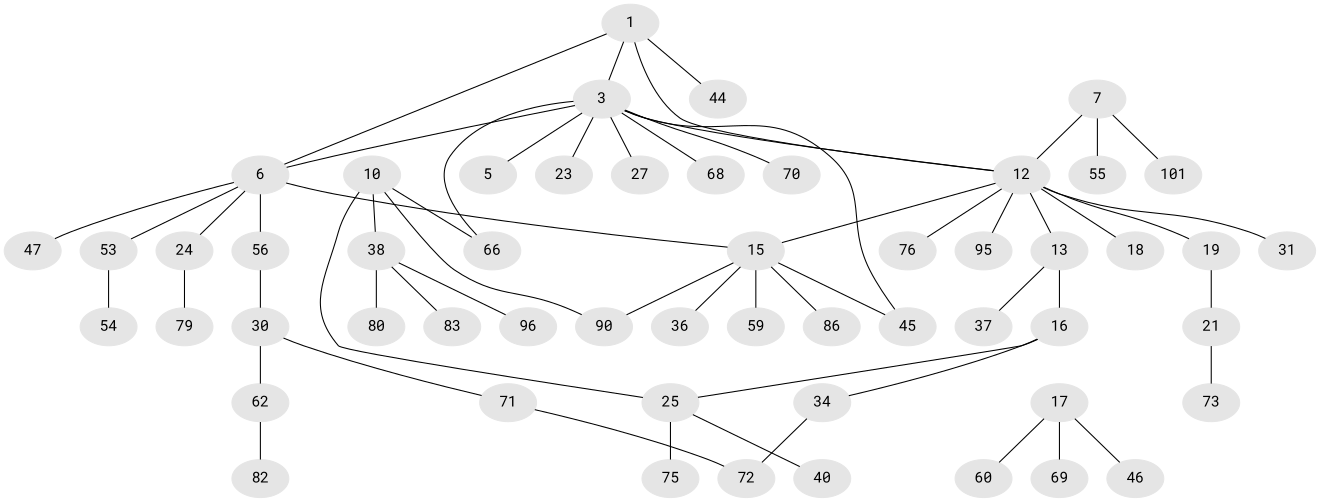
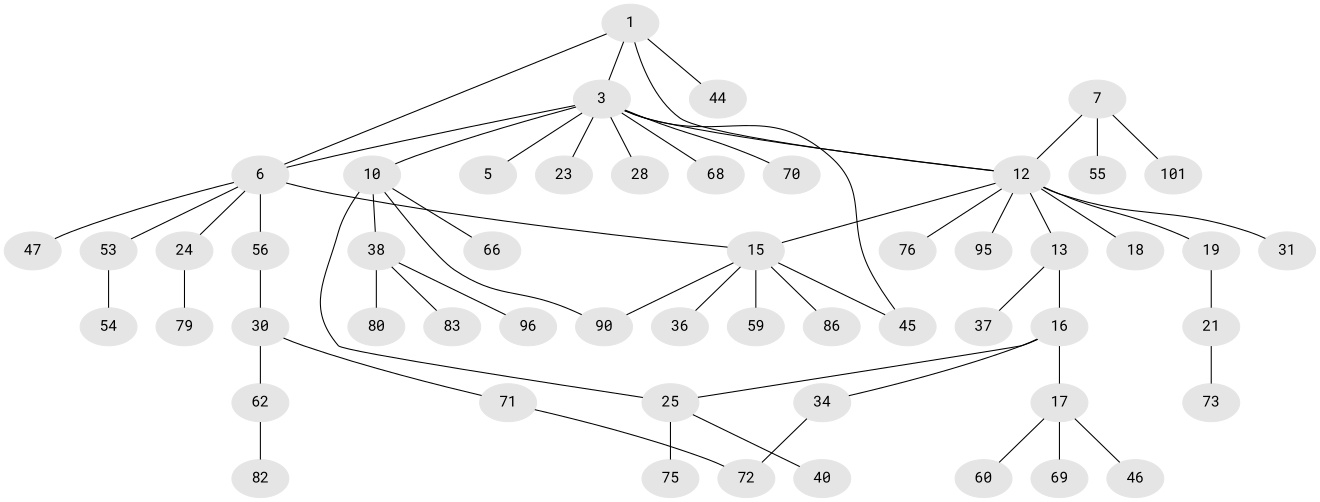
(467, 138) -> (485, 133)
(640, 175) -> (640, 175)
none -> (1059, 365)
